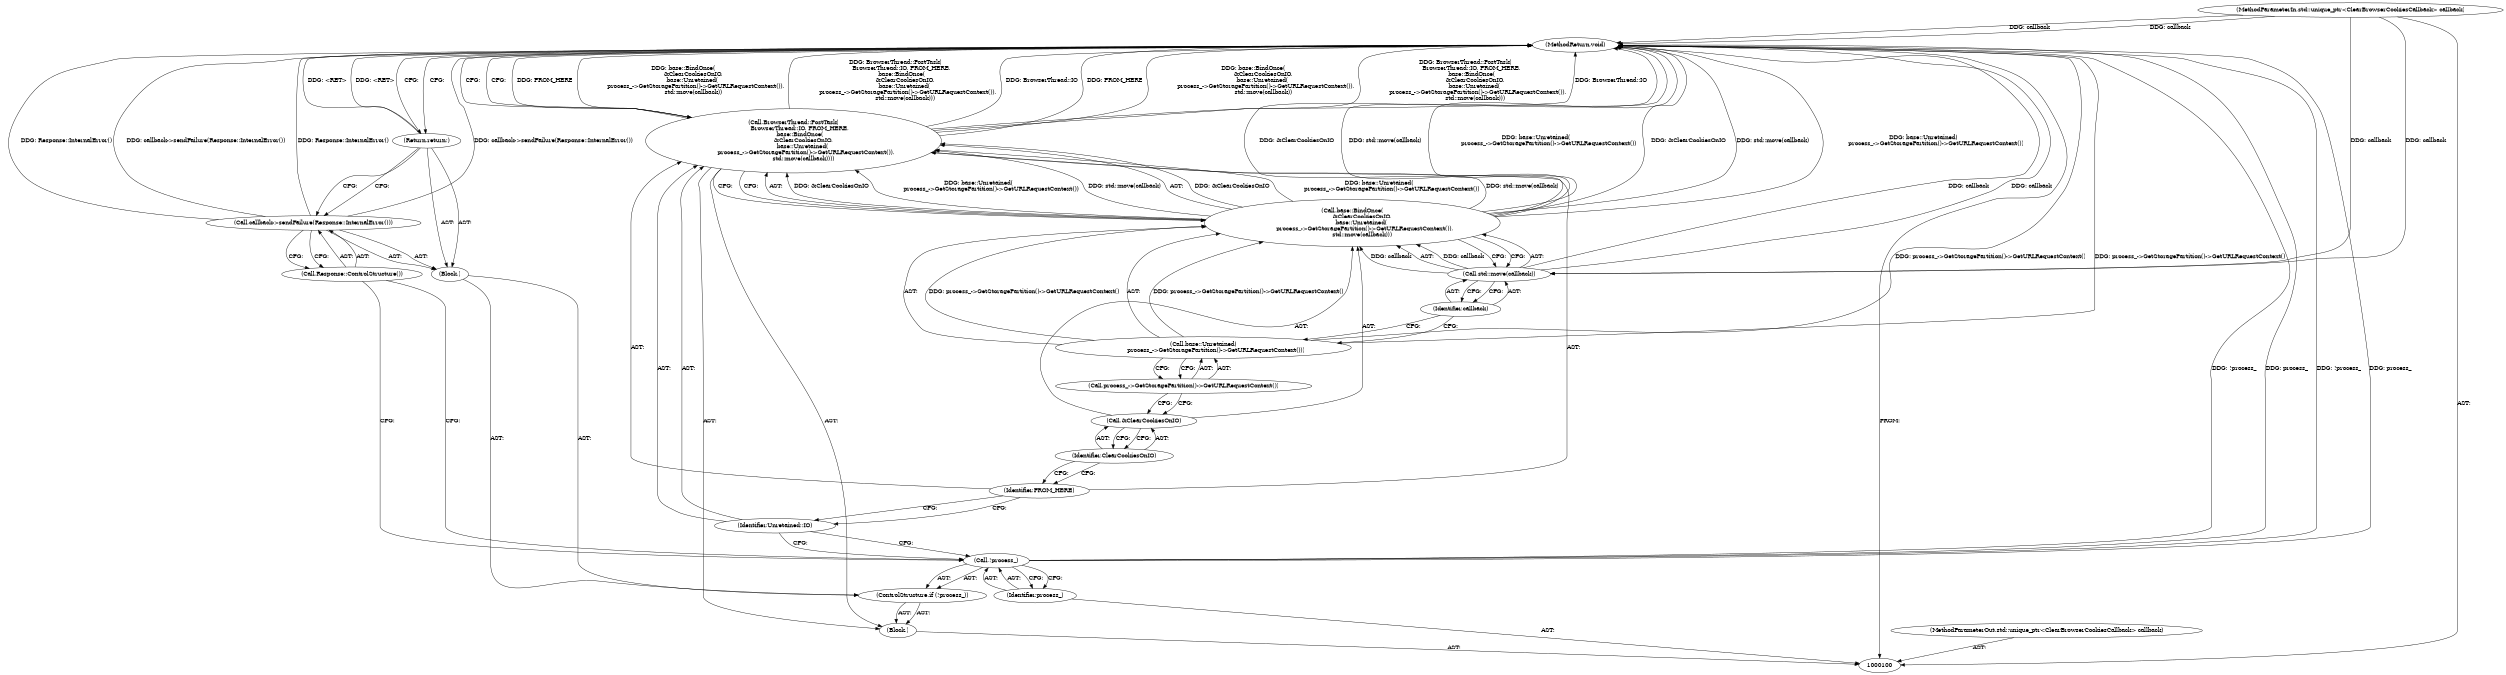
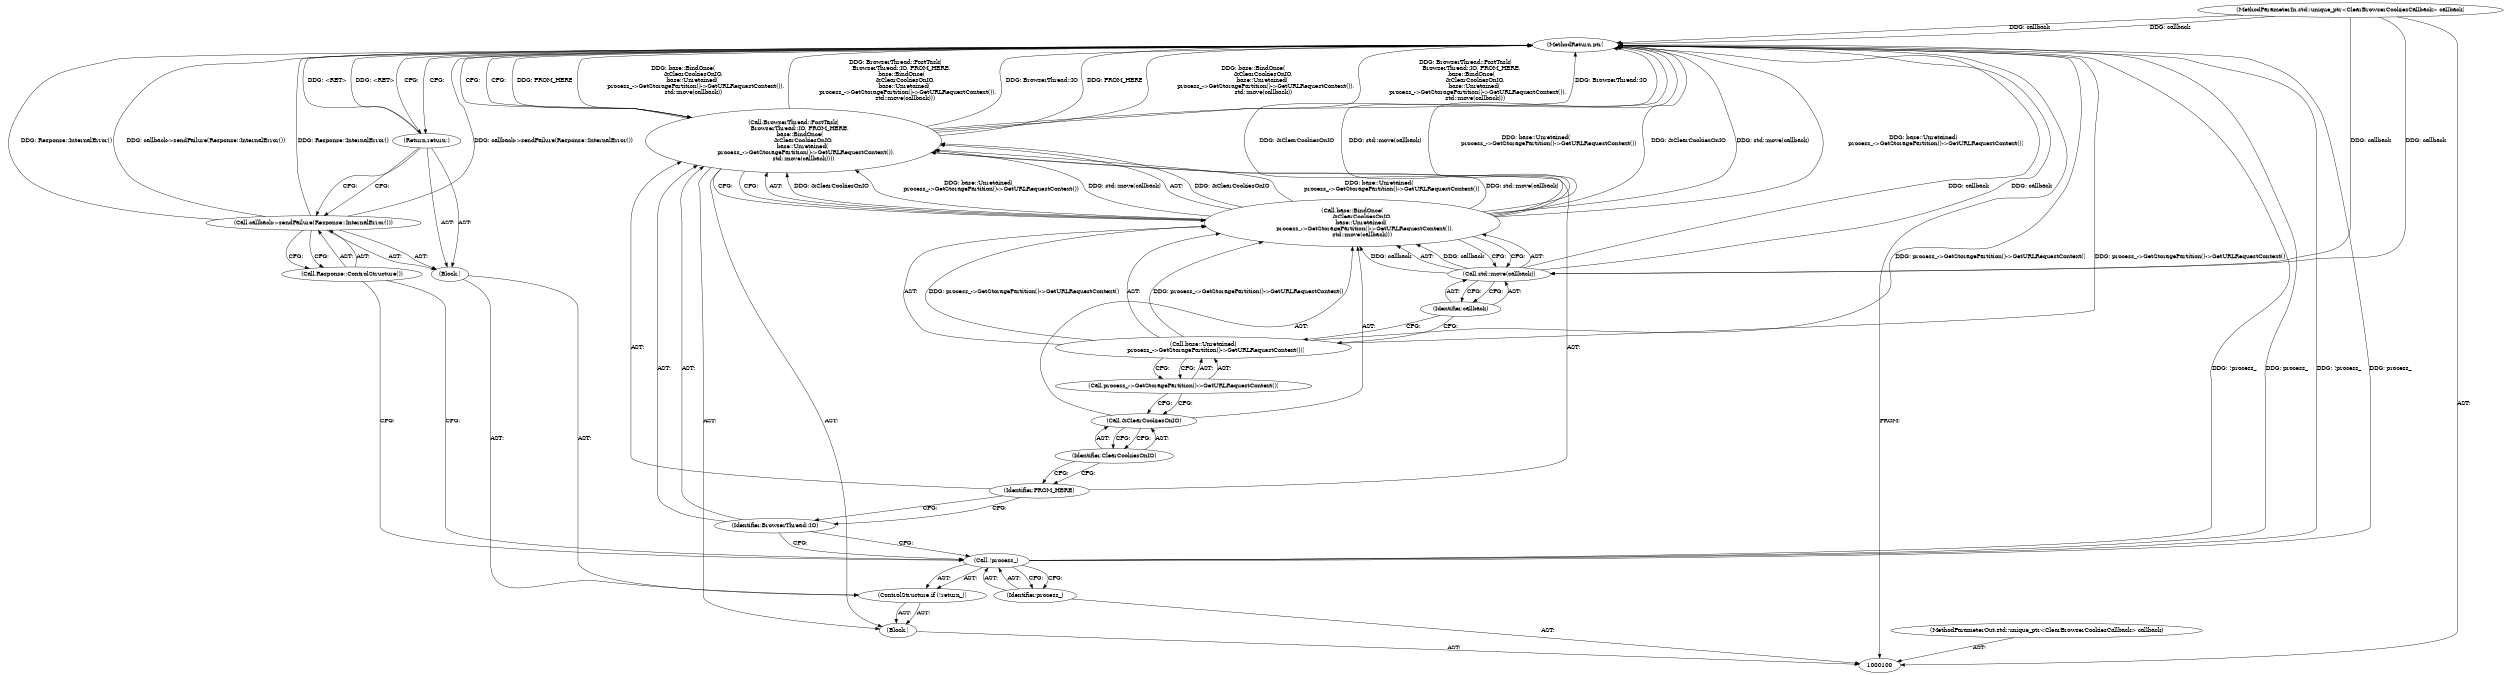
(1575, 45) -> (1575, 45)
(775, 526) -> (775, 526)
(922, 596) -> (922, 596)
